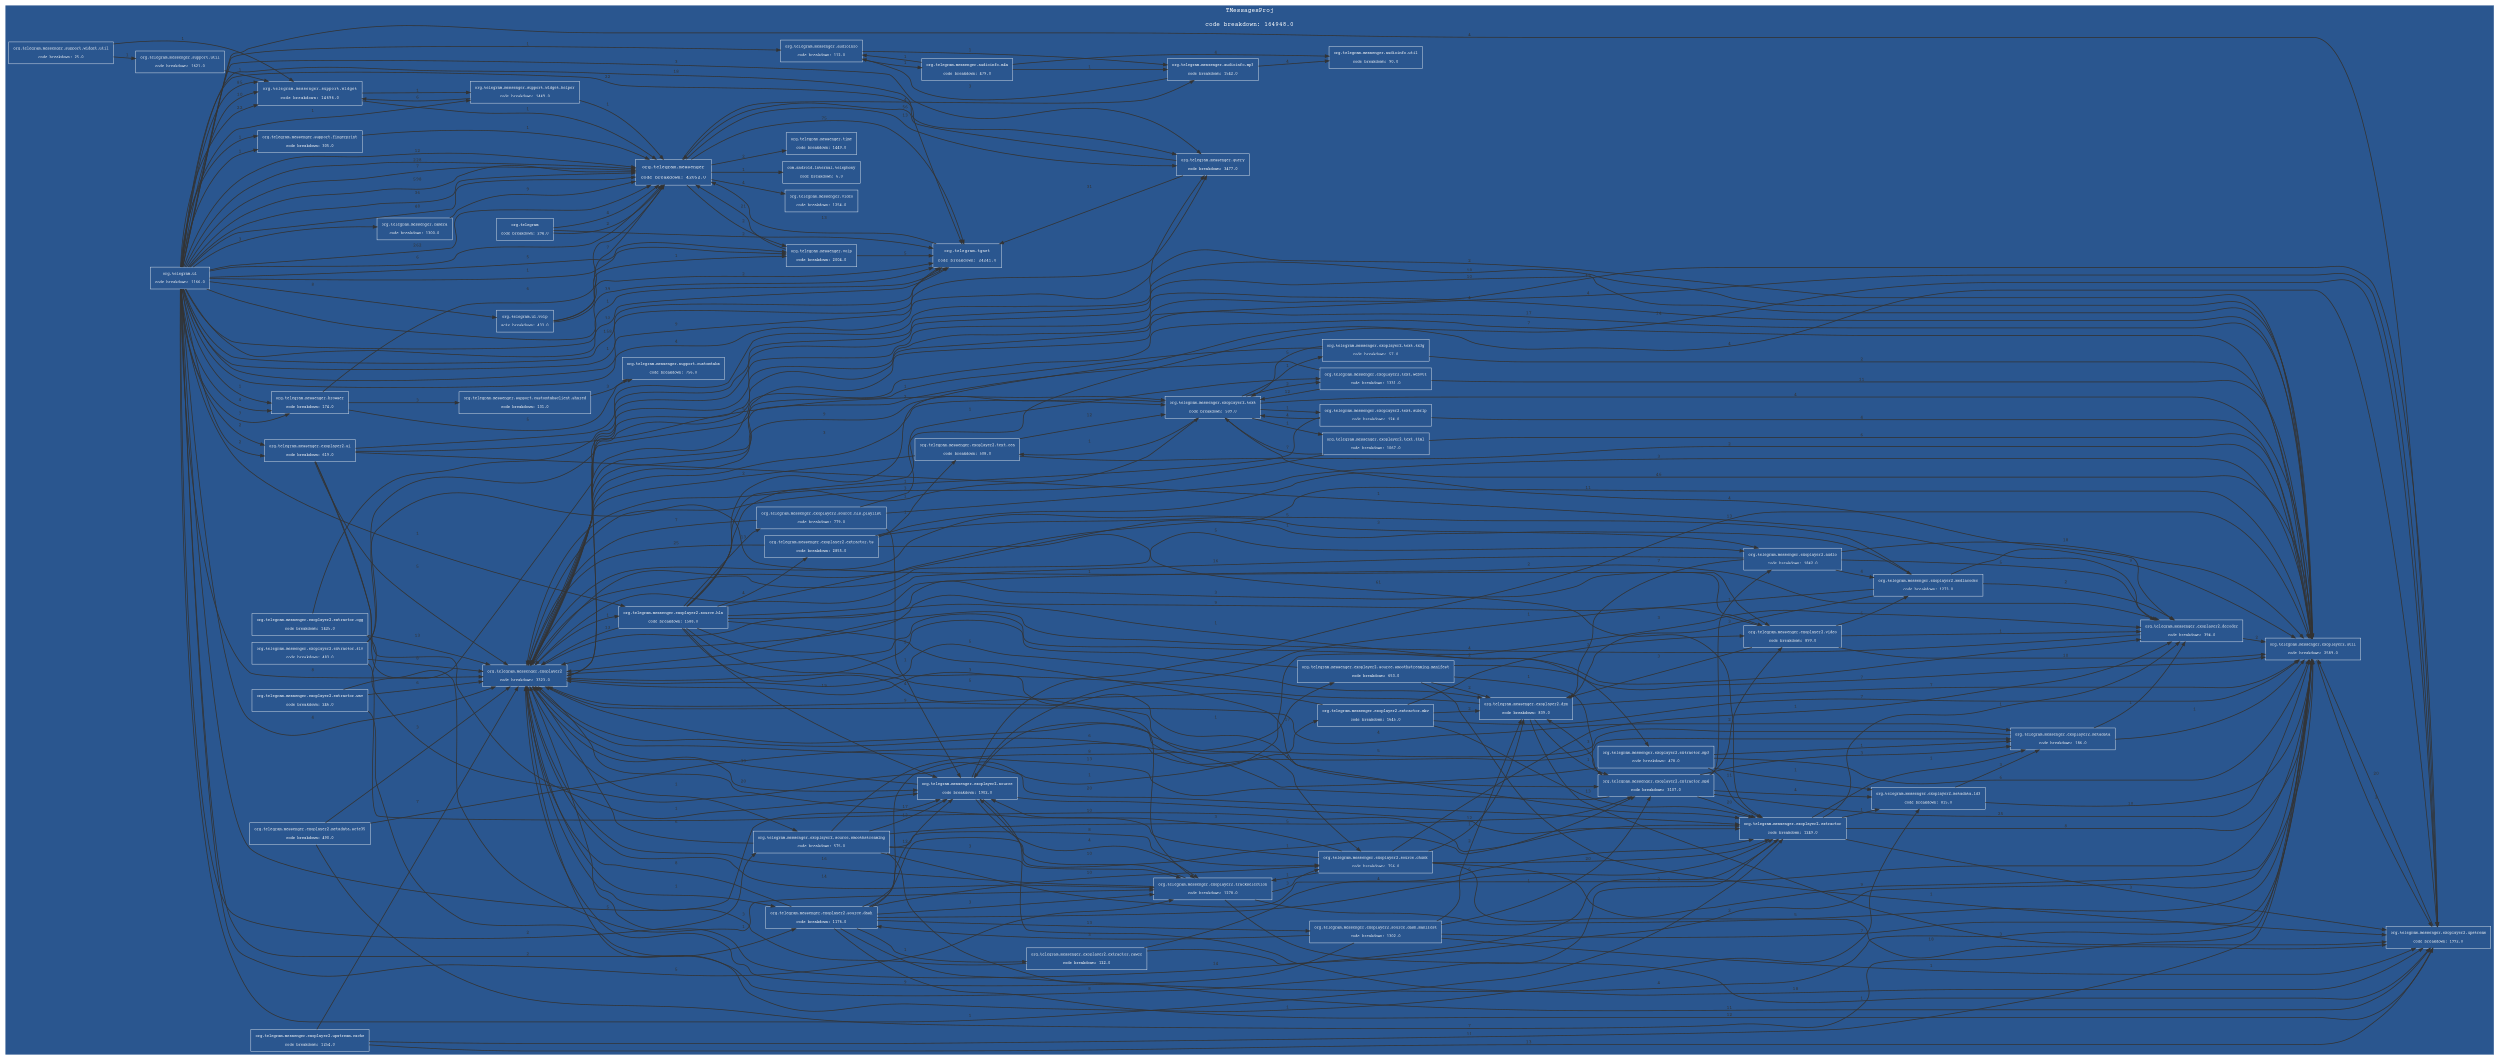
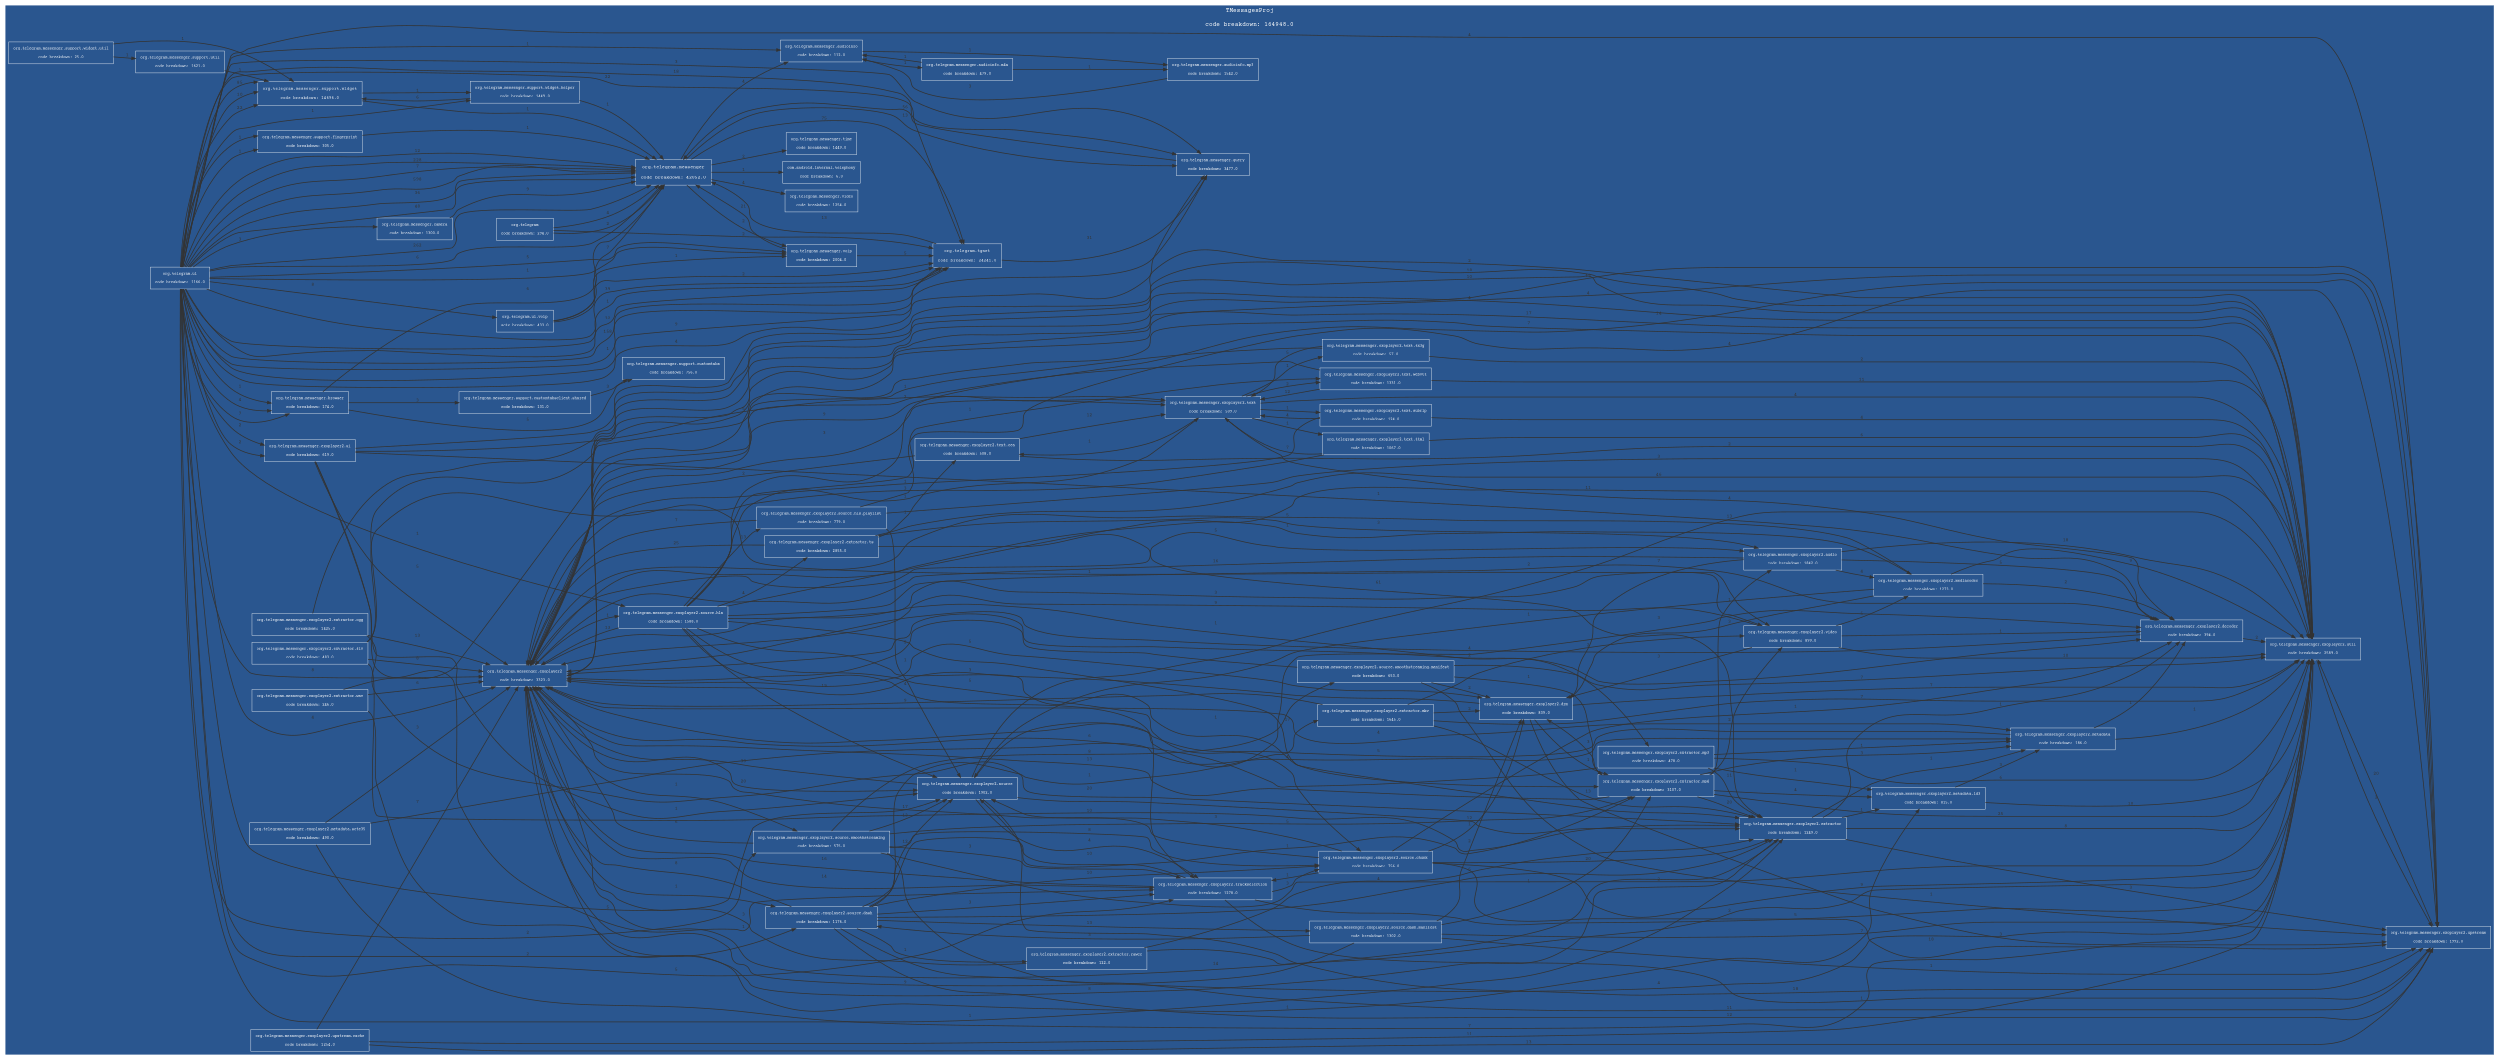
(1376, 57) -> none
(928, 102) -> (724, 102)
(1093, 209) -> (1118, 251)
